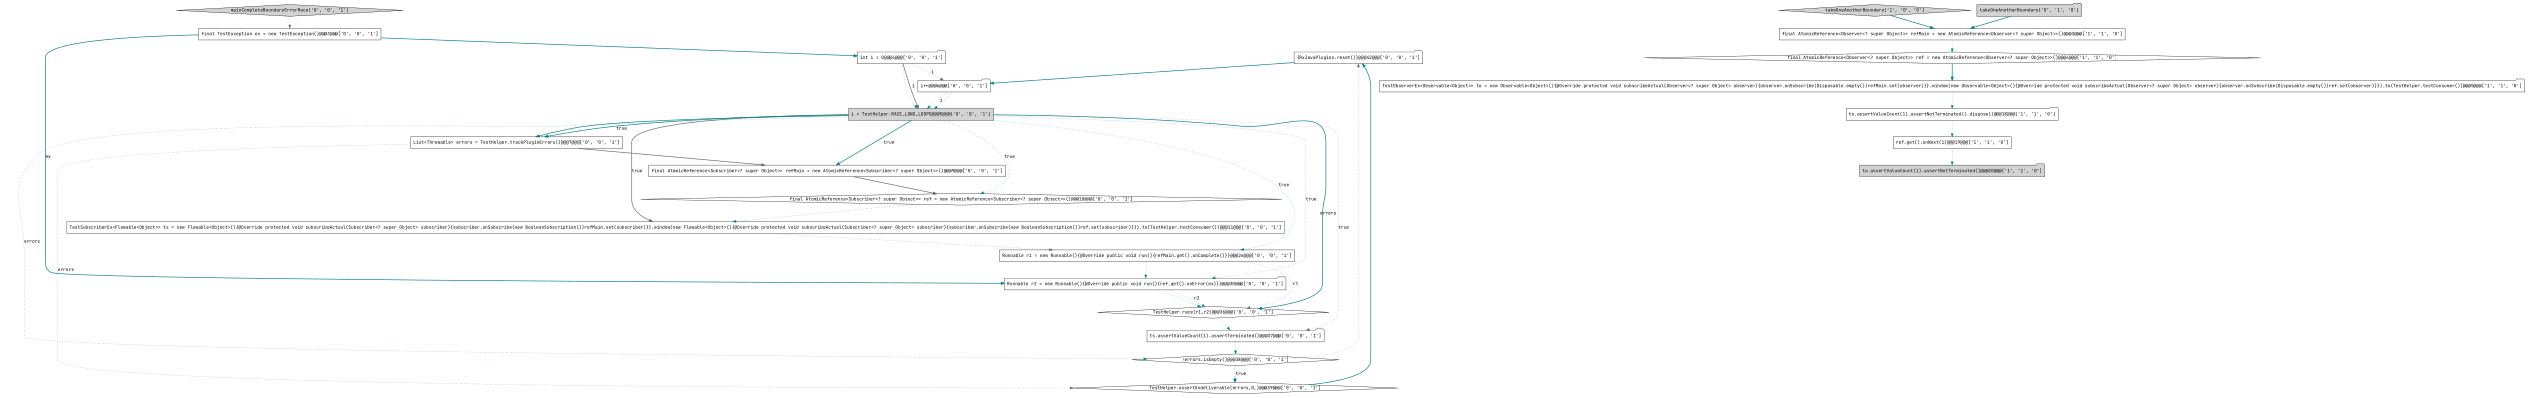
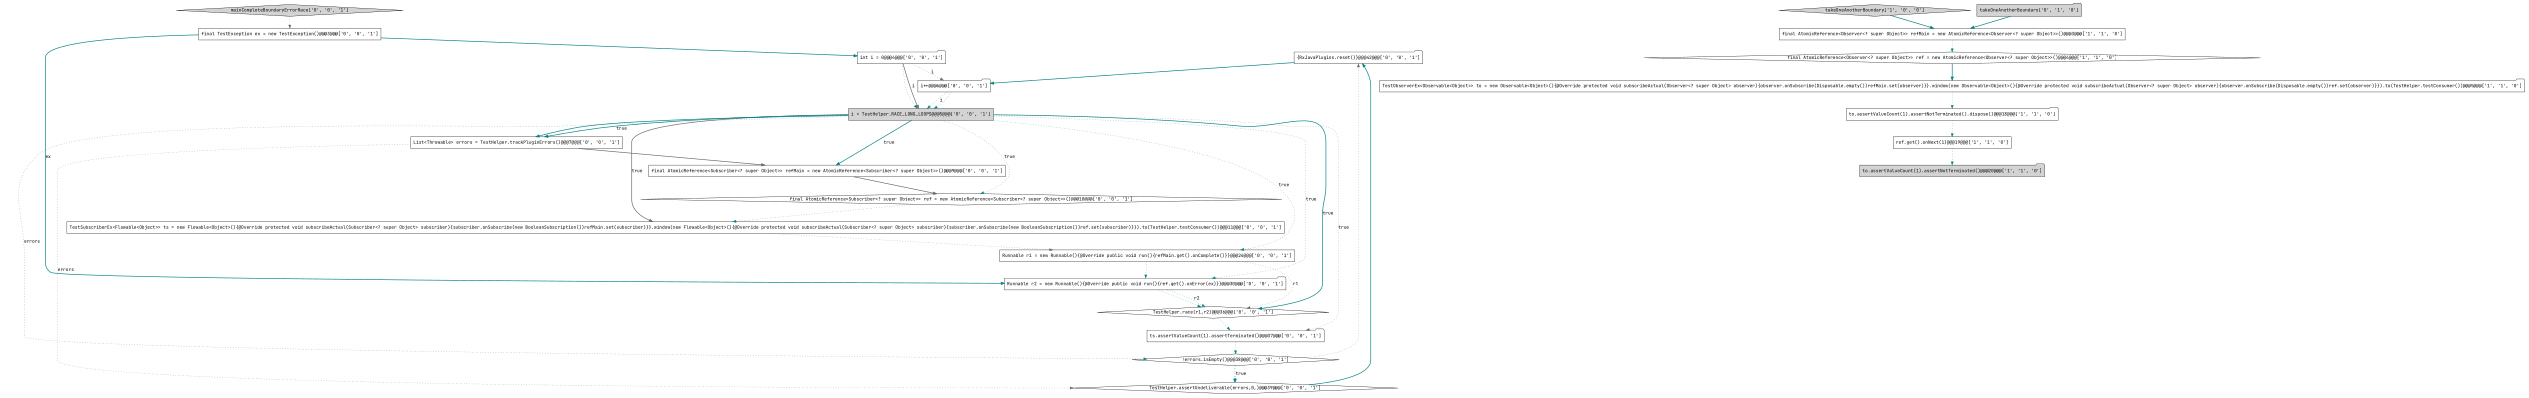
(1328, 213) -> (1328, 213)
